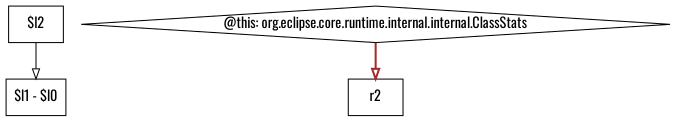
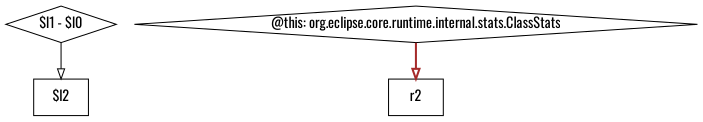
(376, 24) -> (416, 24)
(36, 56) -> (61, 56)
(36, 97) -> (61, 24)
